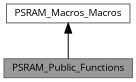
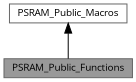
(68, 13) -> (68, 13)
